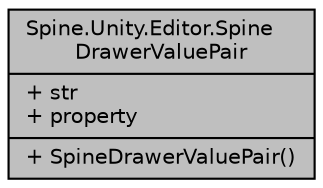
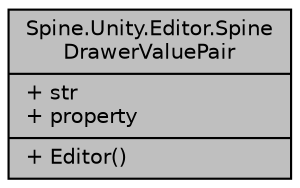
(162, 157) -> (77, 157)
